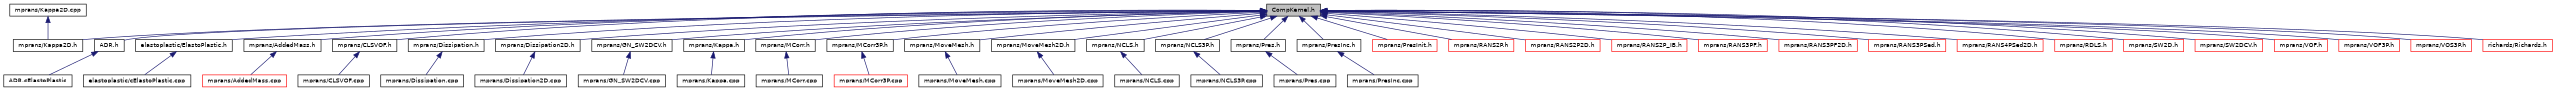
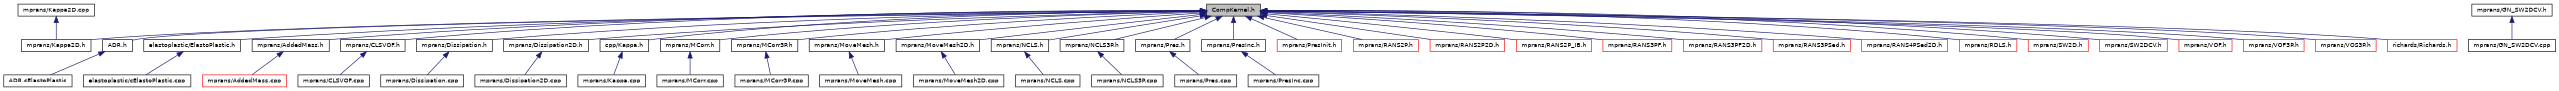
(966, 21) -> none
(714, 46) -> (624, 46)
(871, 81) -> (772, 81)
